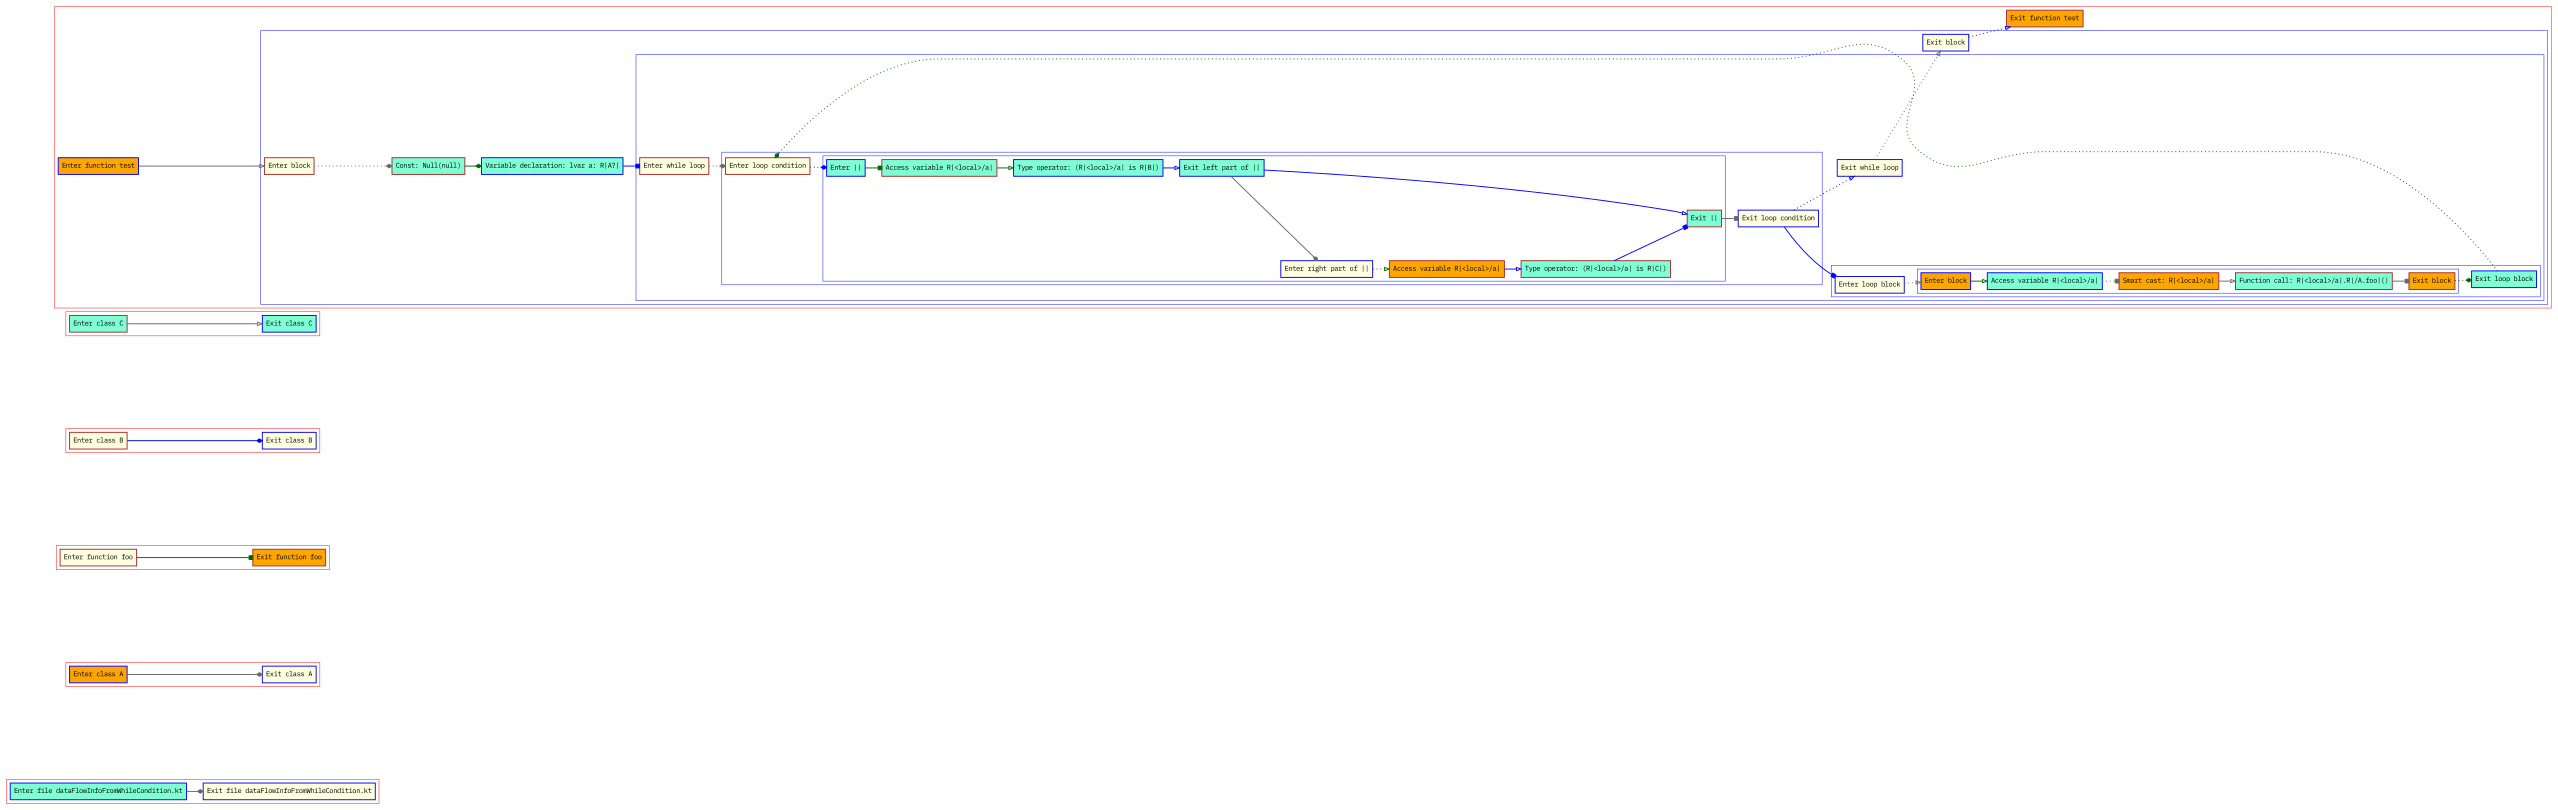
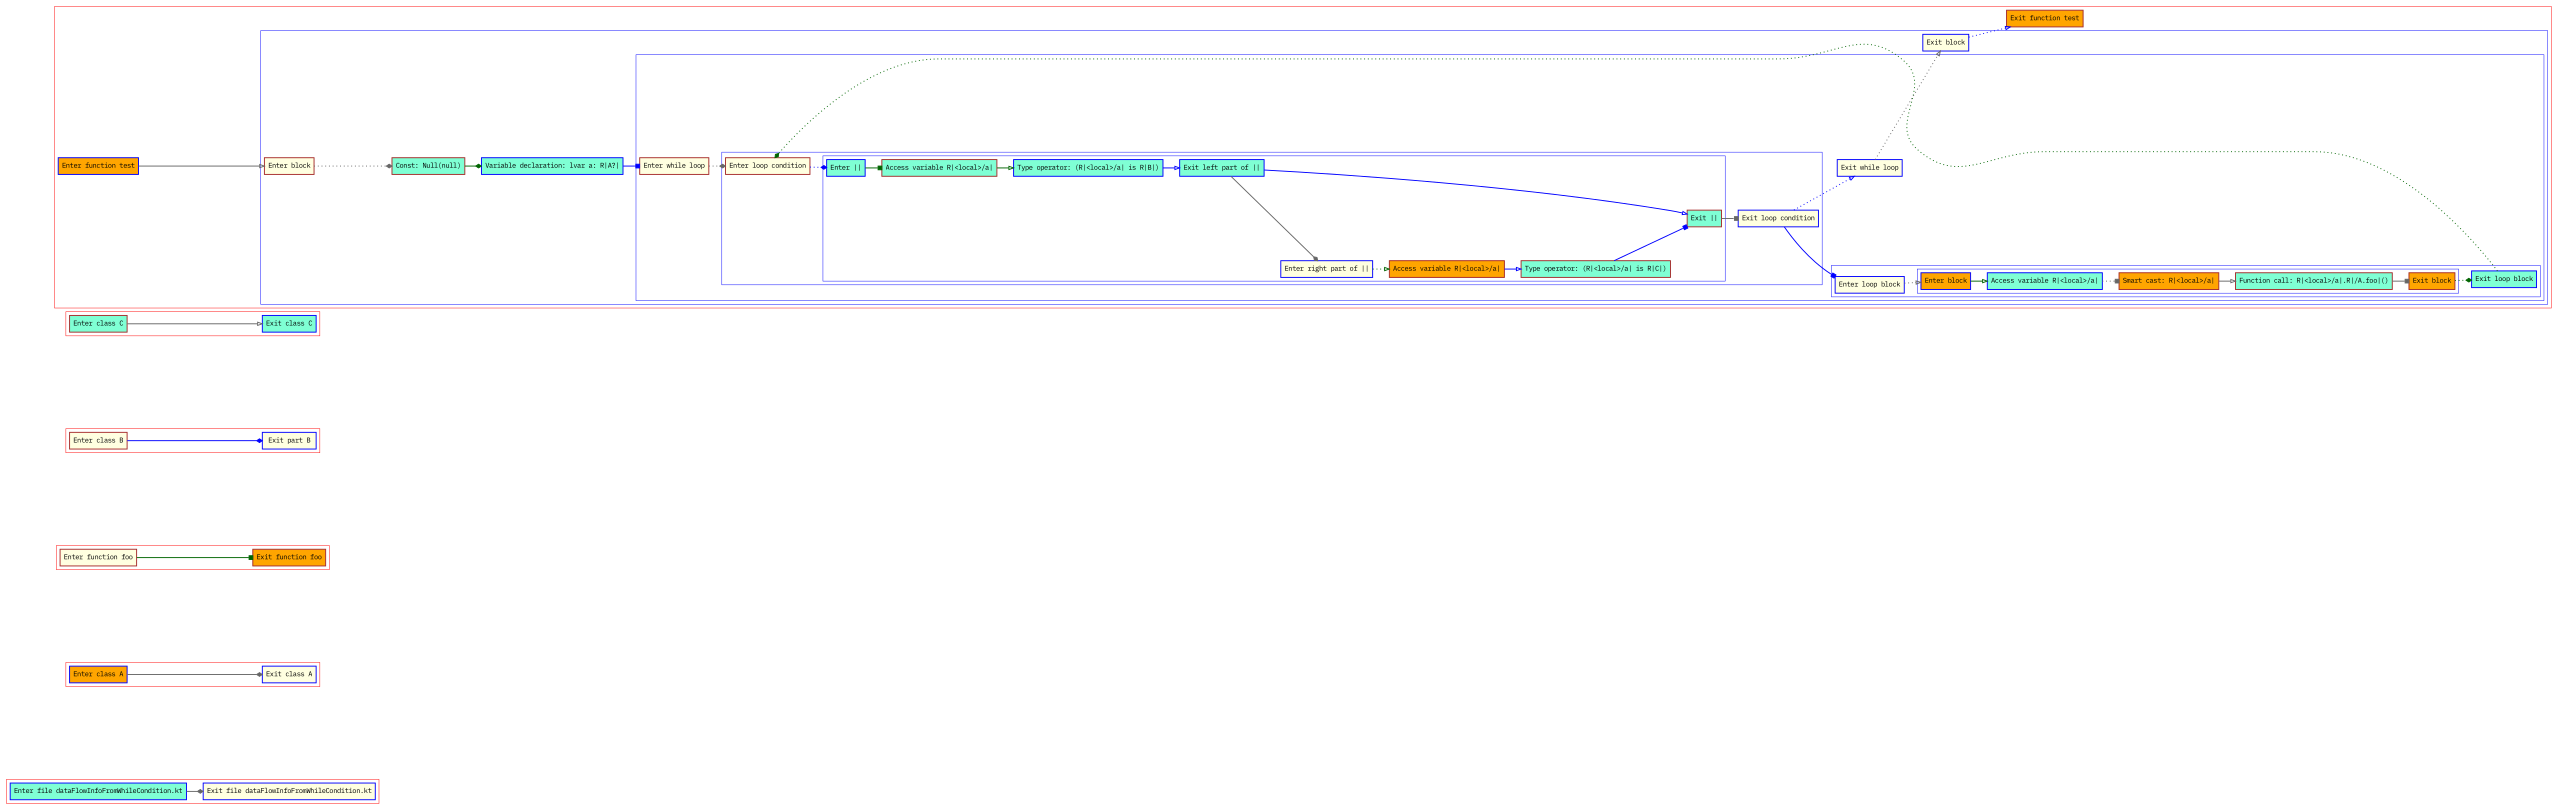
(289, 441) -> (289, 441)
